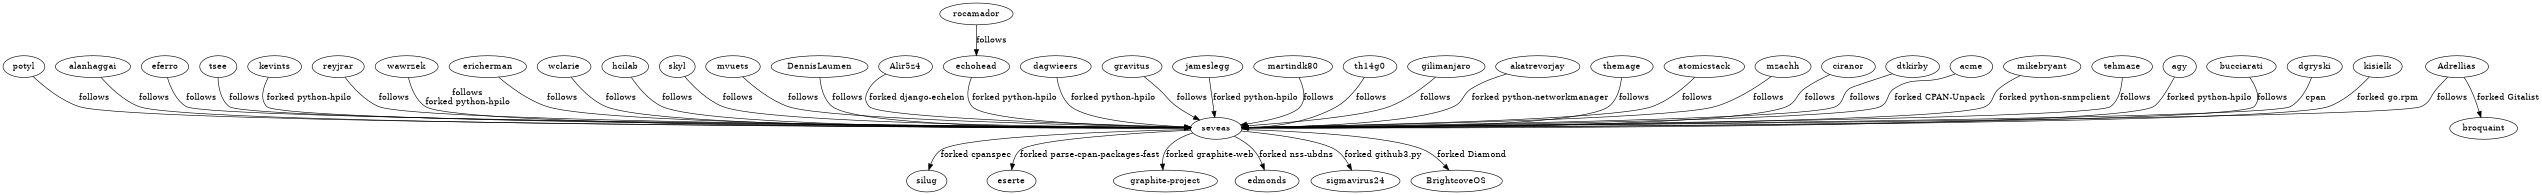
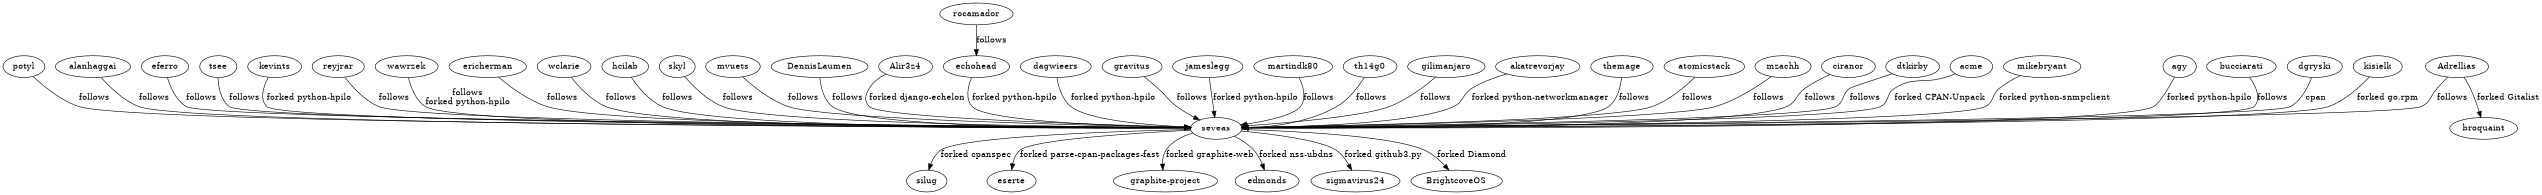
(906, 67) -> (906, 67)
(2122, 67) -> none
